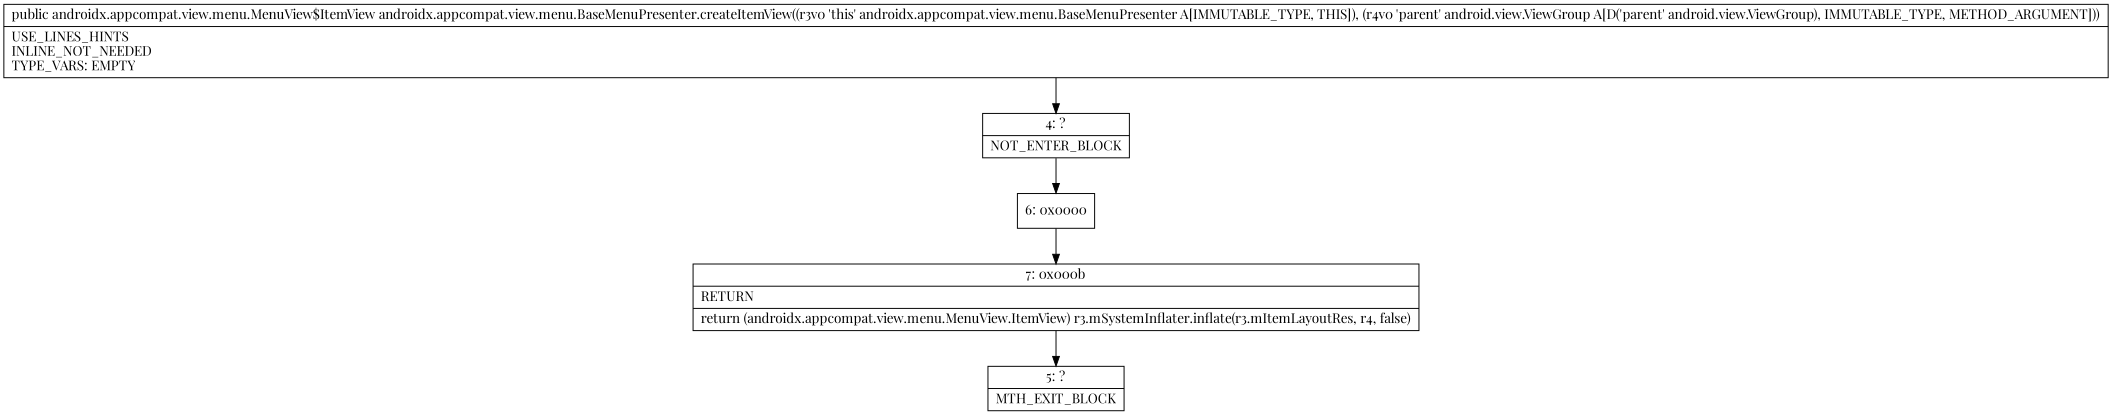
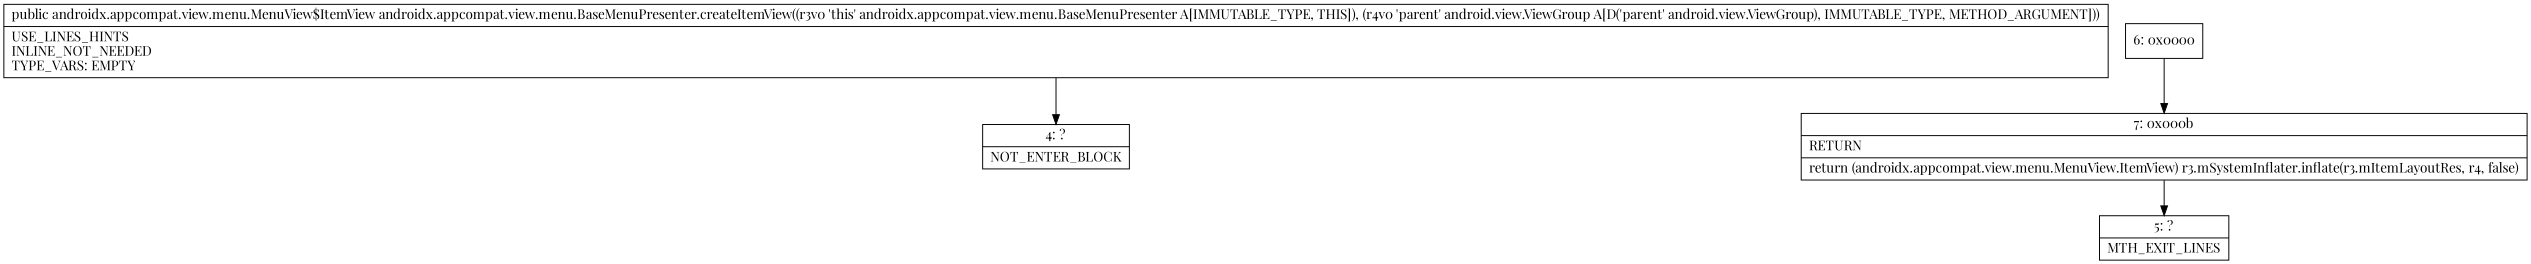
(1056, 171) -> none
(1056, 399) -> (2164, 249)
